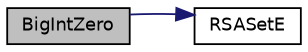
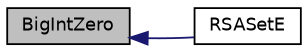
(153, 14) -> (171, 38)
